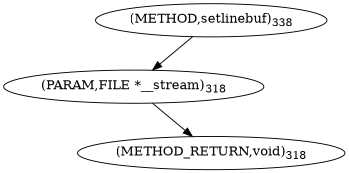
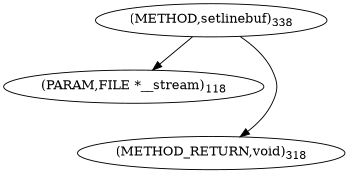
(216, 85) -> (216, 85)
(169, 117) -> (276, 82)
